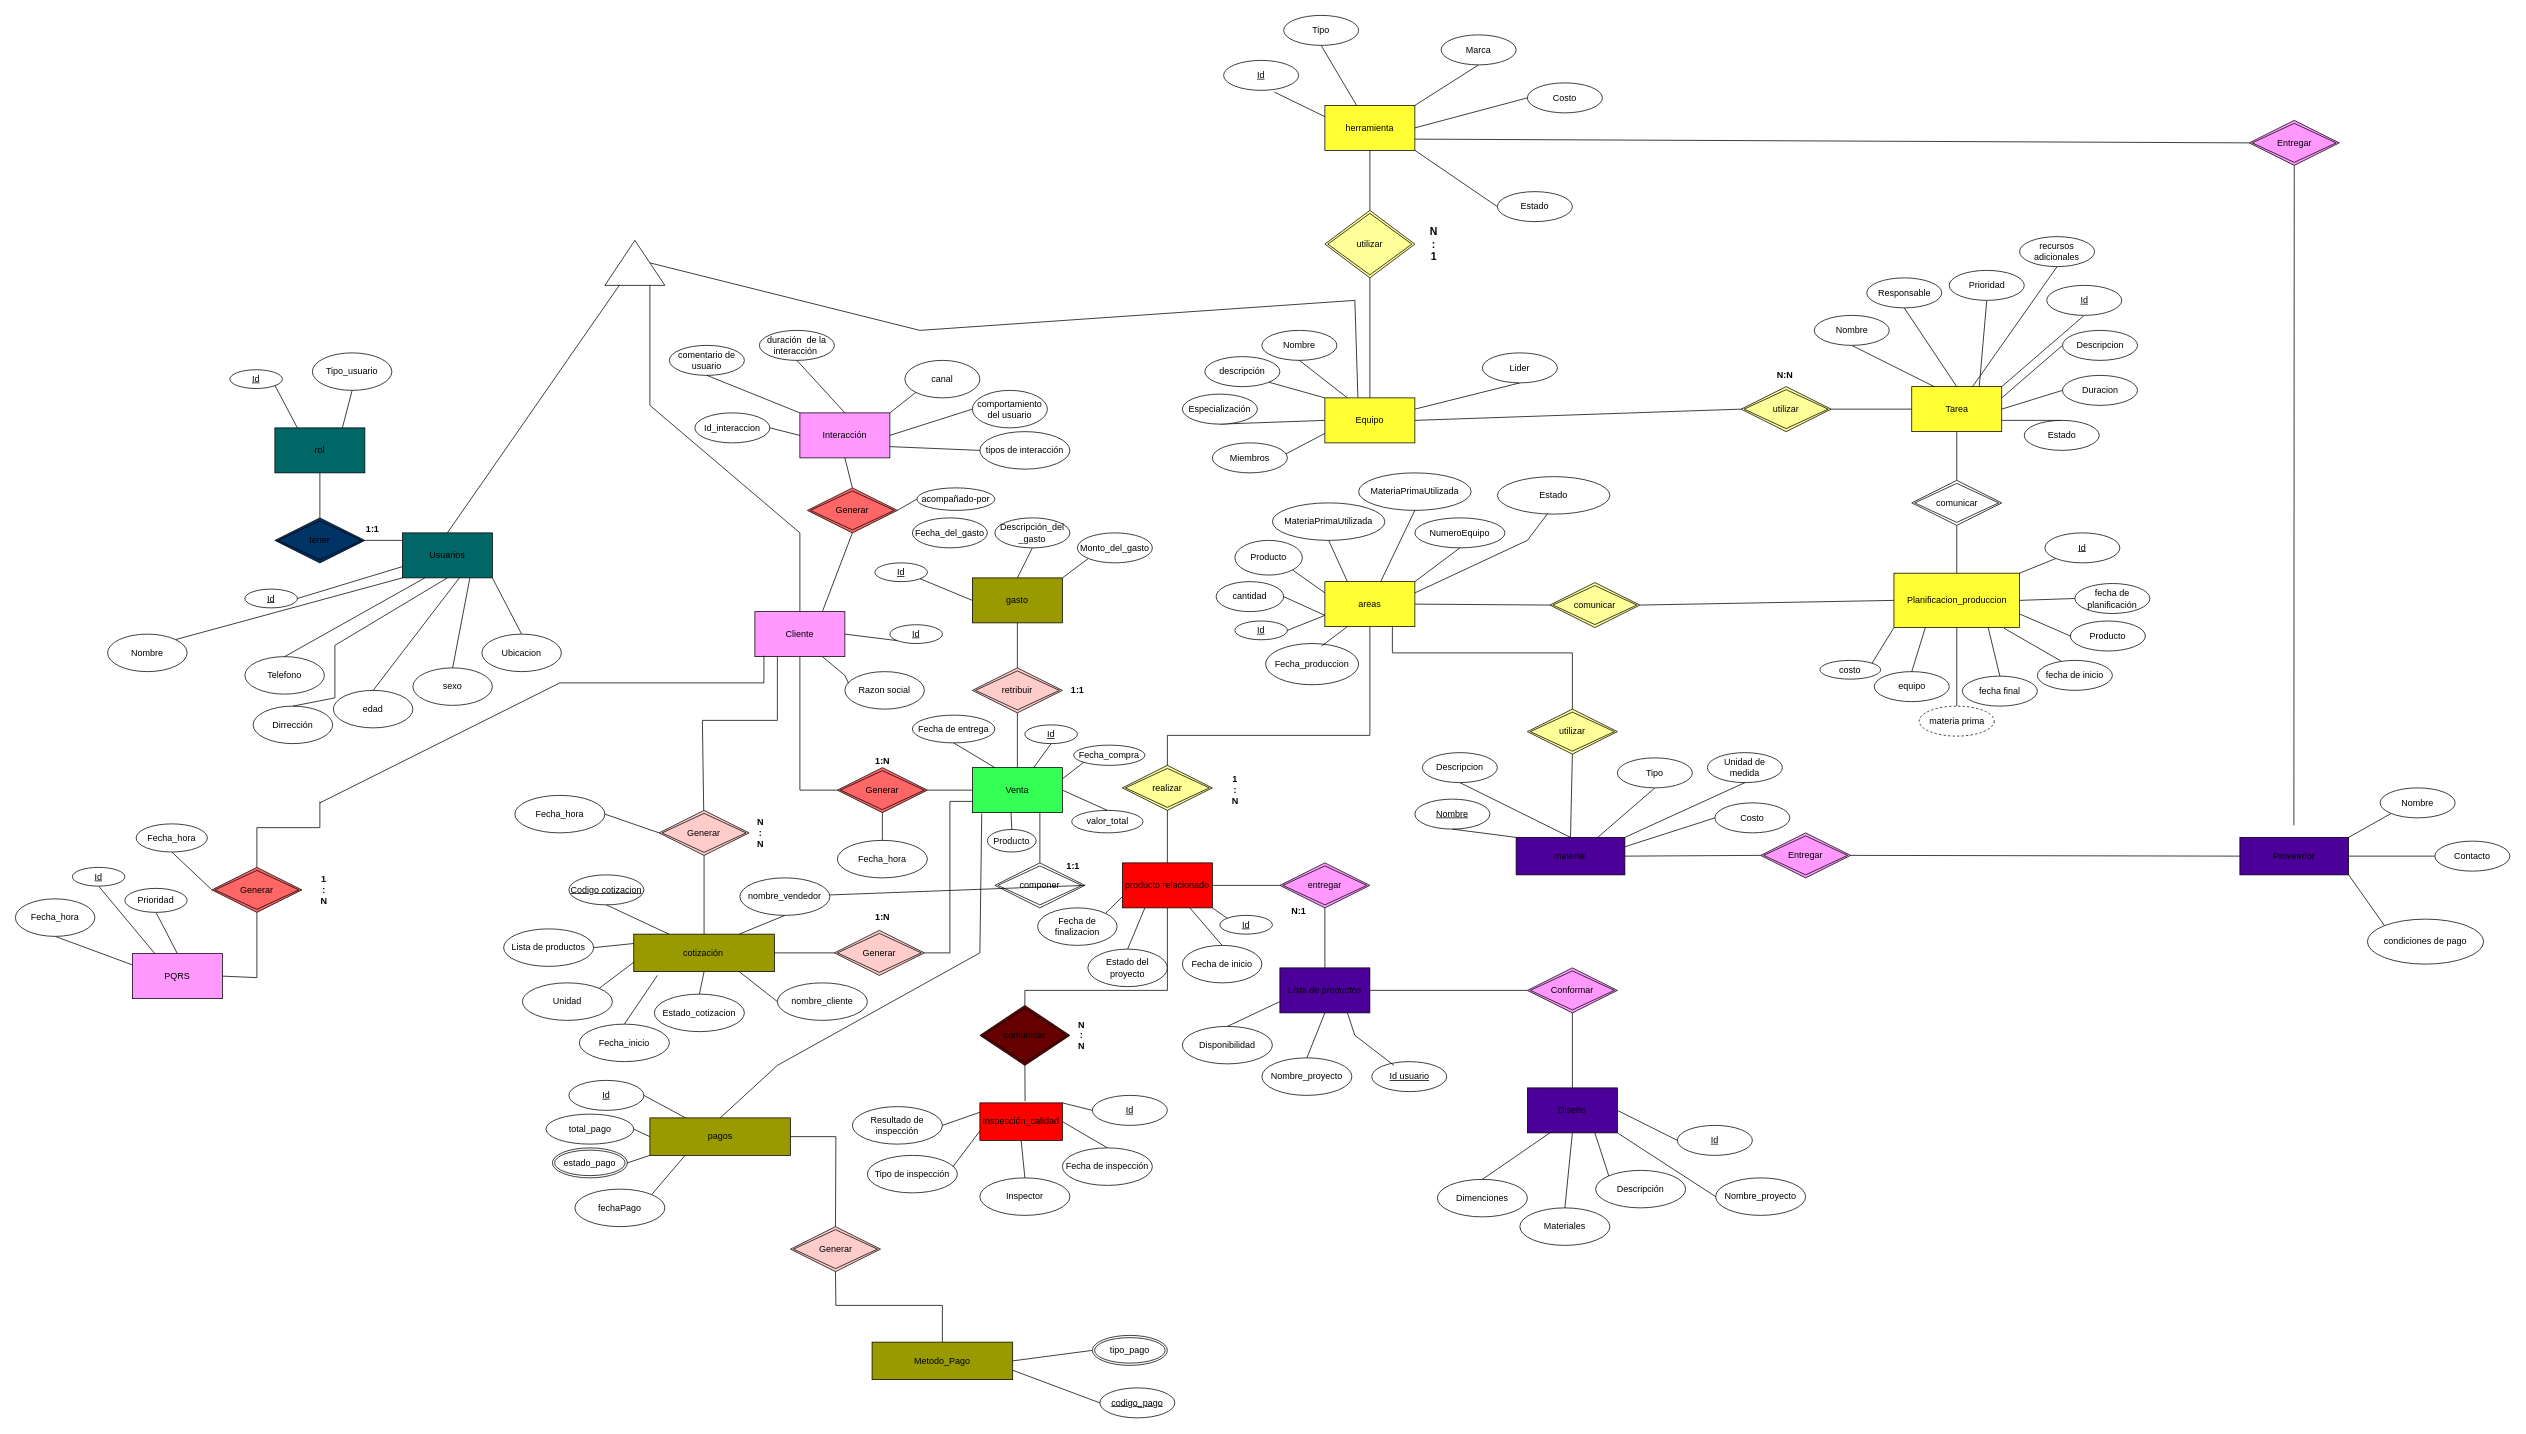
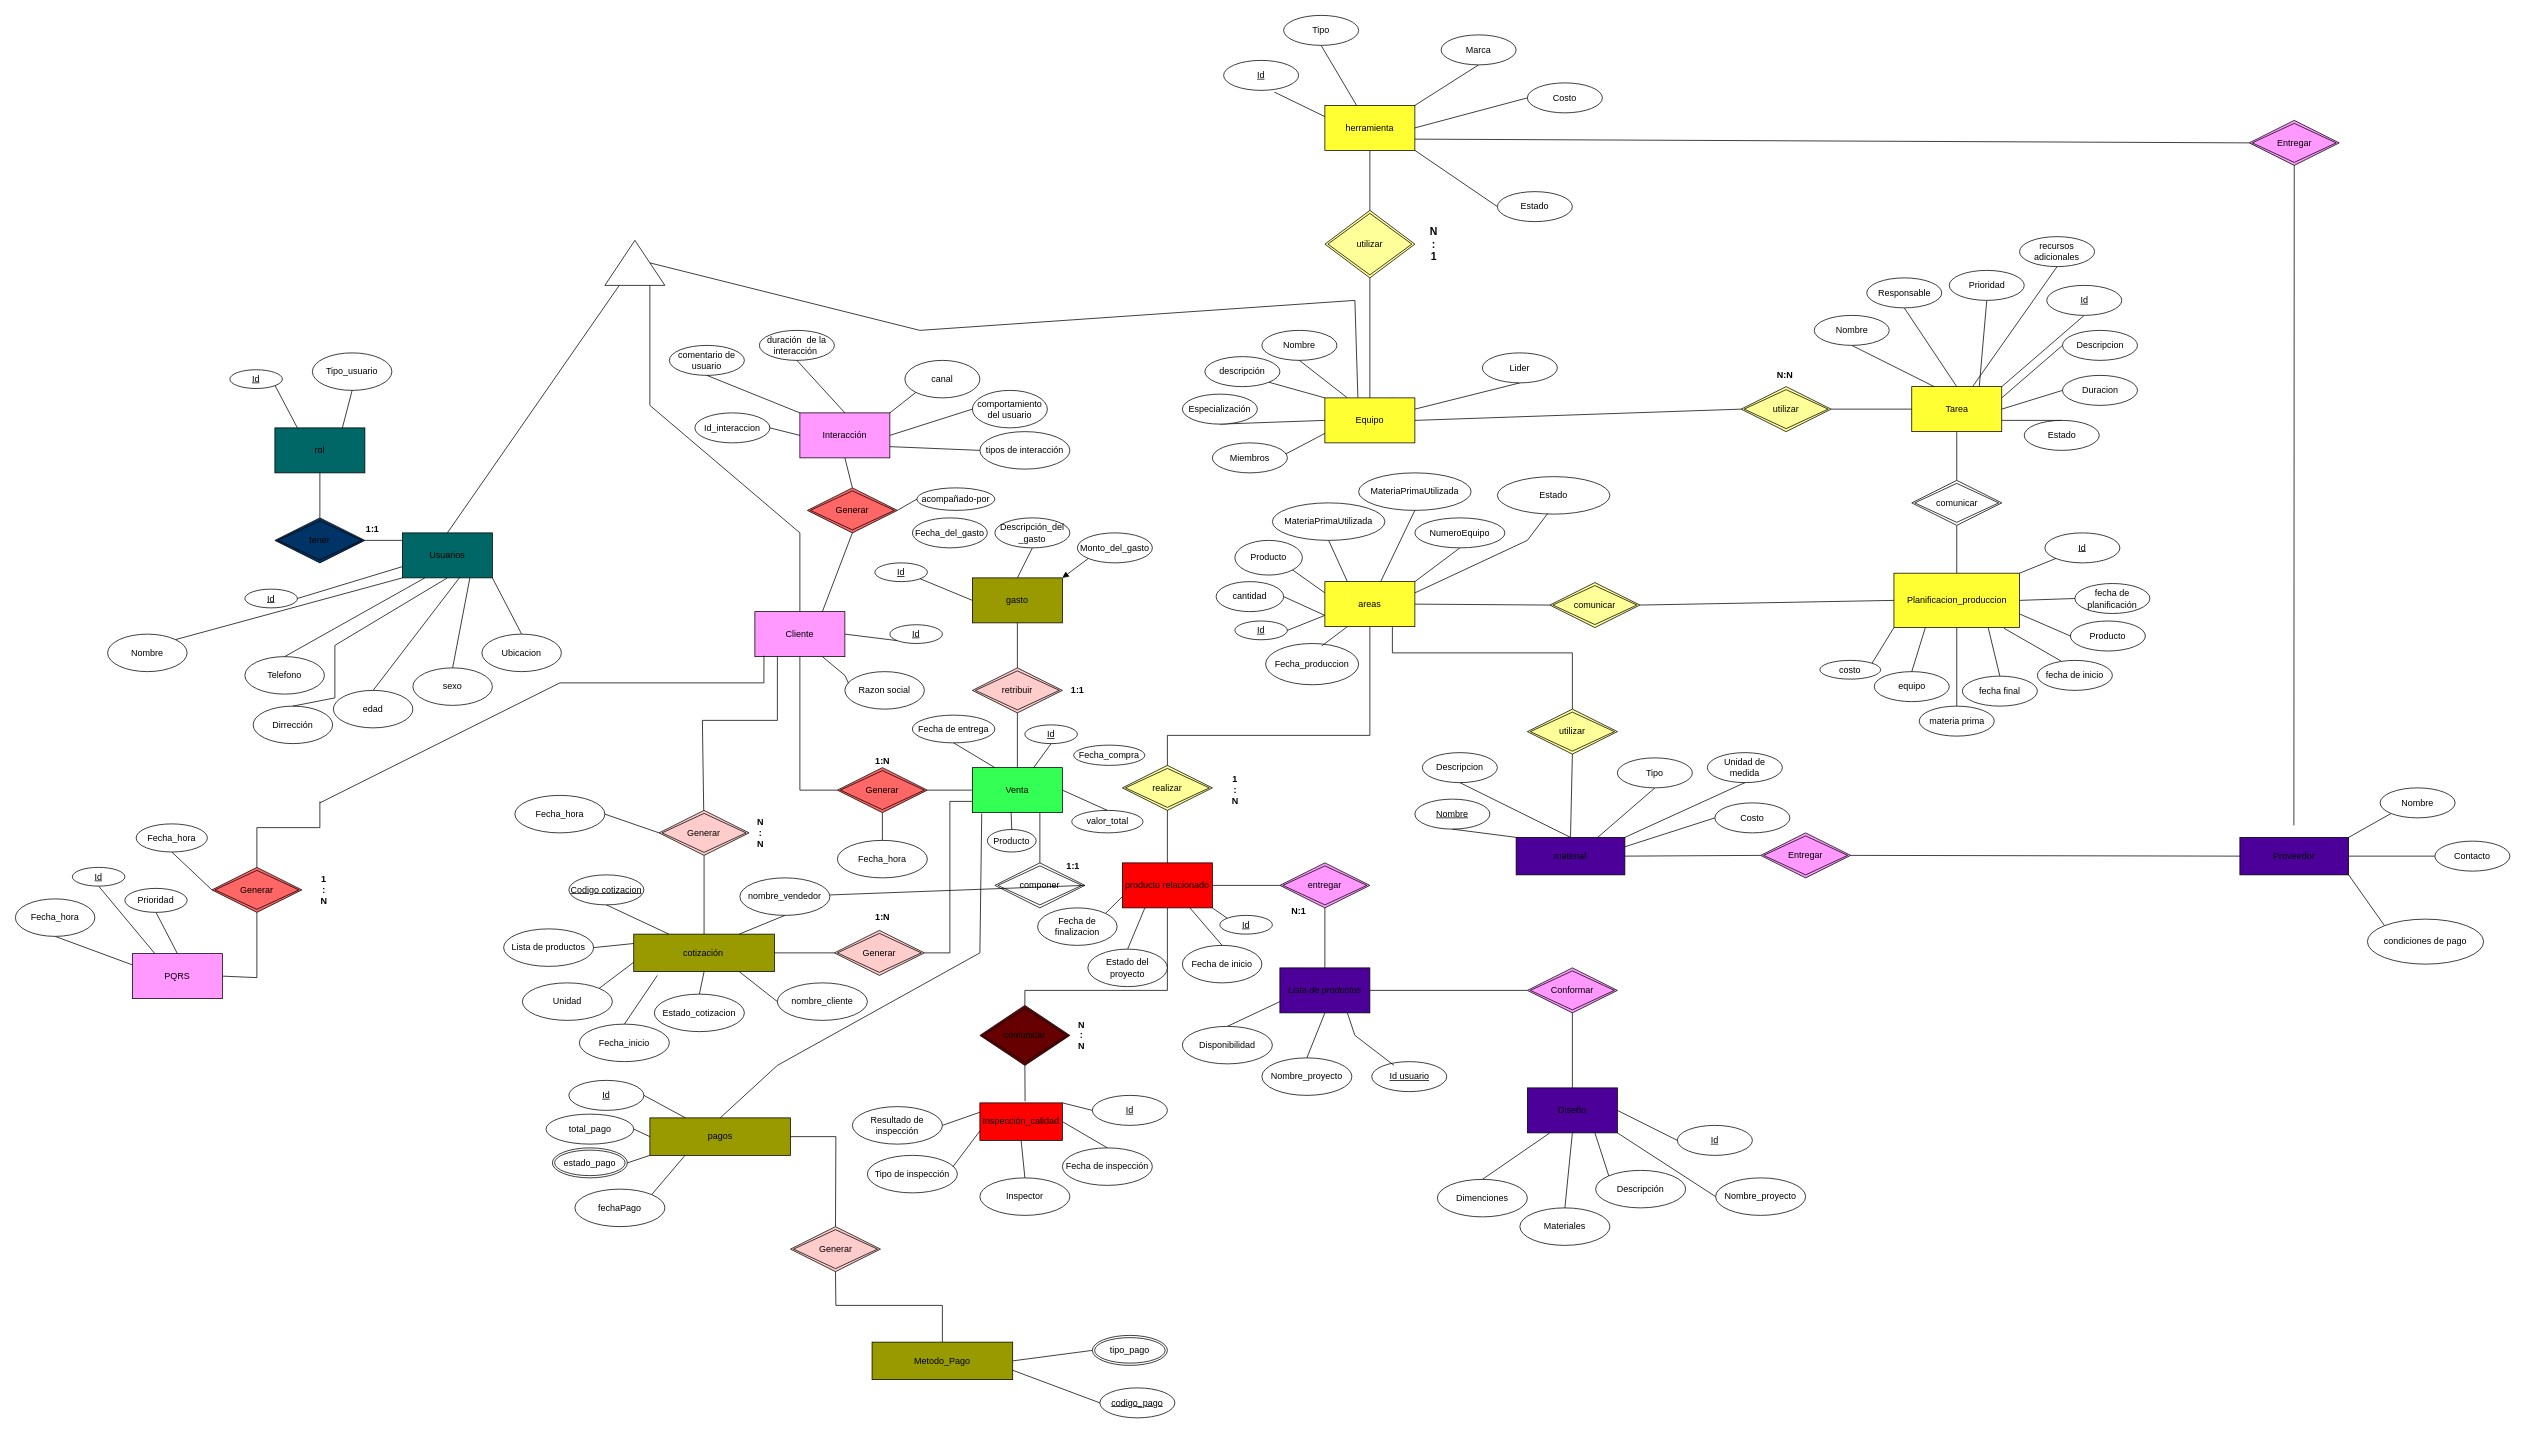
(1066, 575) -> (1068, 574)
(1957, 721) -> (1957, 721)
(1073, 771) -> none
